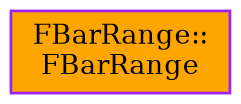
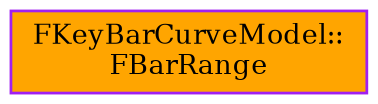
(120, 52) -> (189, 52)
